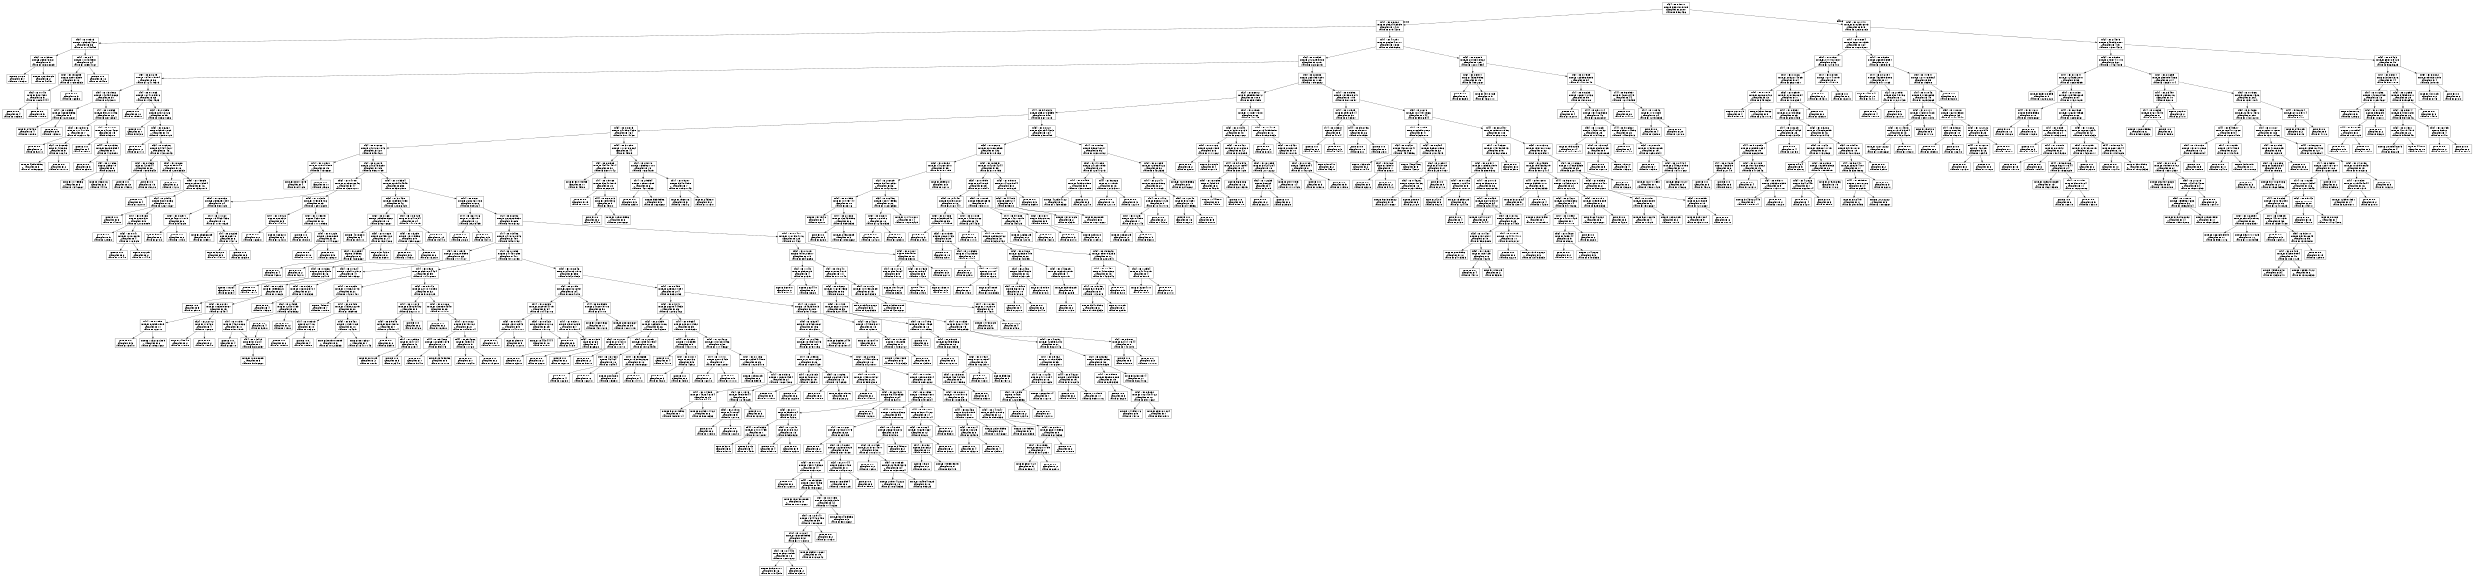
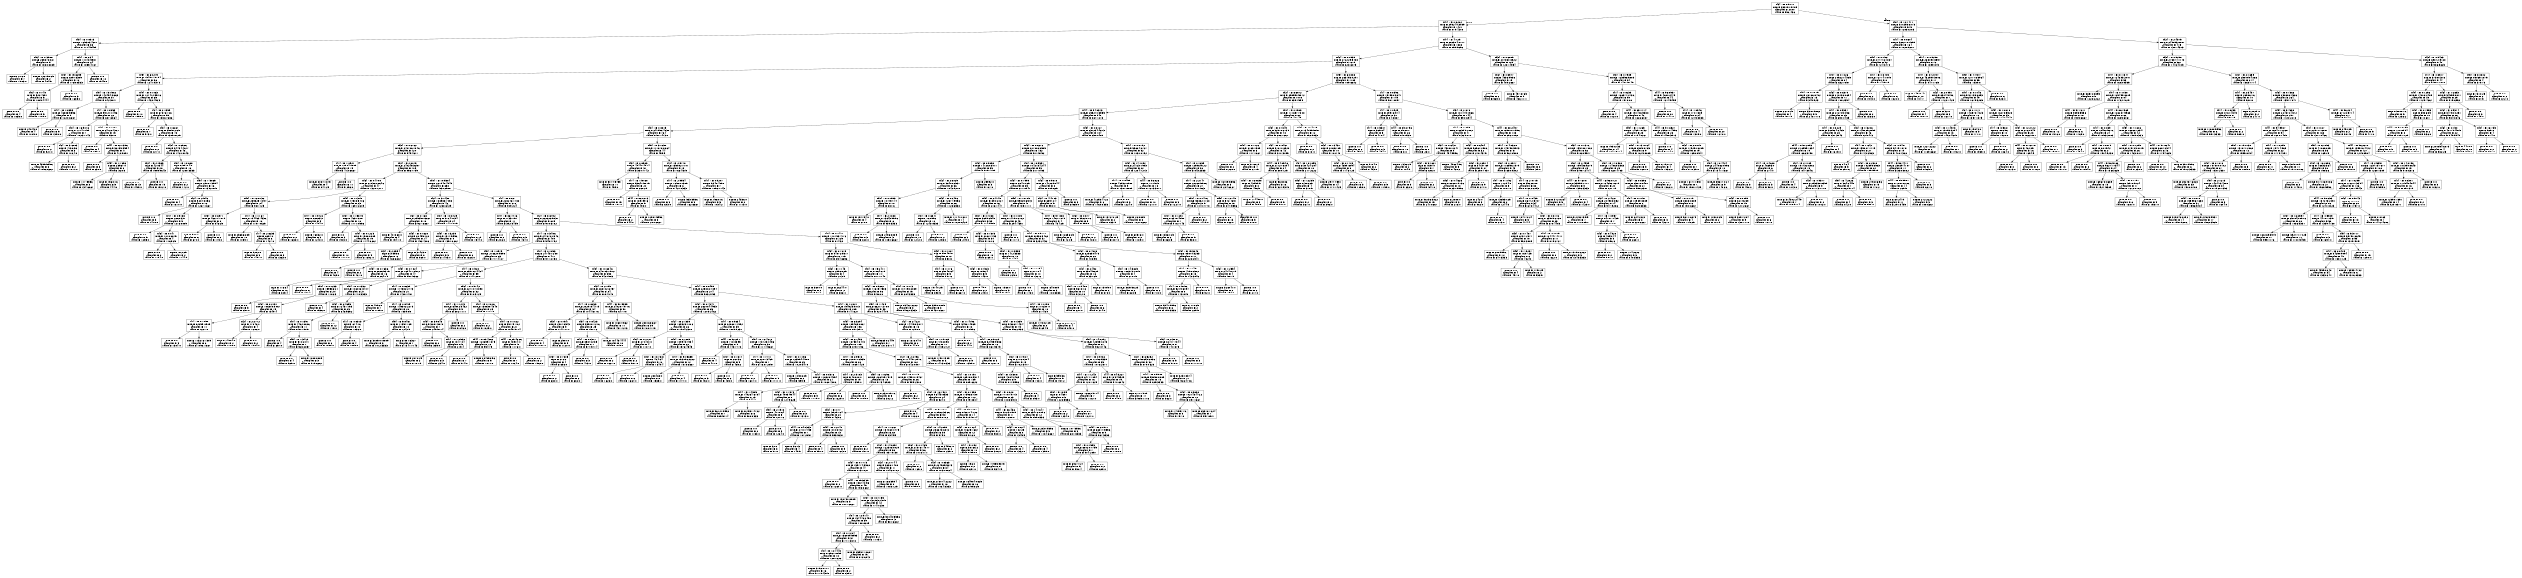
(1207, 220) -> (1248, 220)
(925, 264) -> (950, 281)
(1066, 298) -> (1141, 282)
(257, 333) -> (293, 352)
(555, 334) -> (588, 333)
